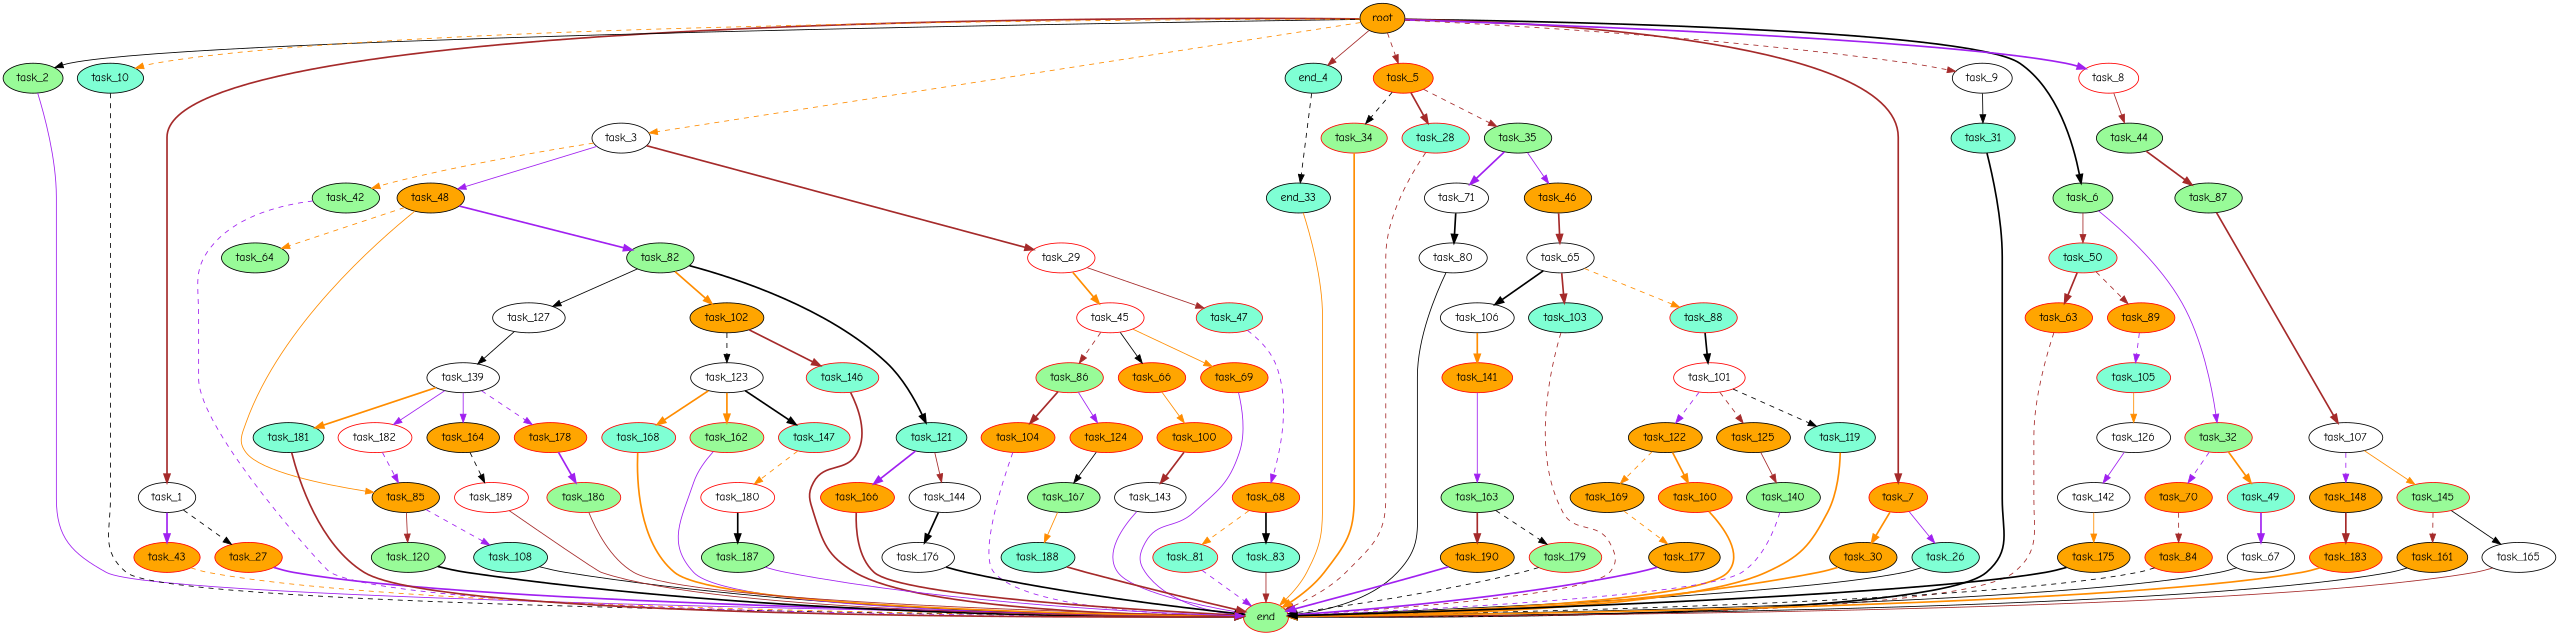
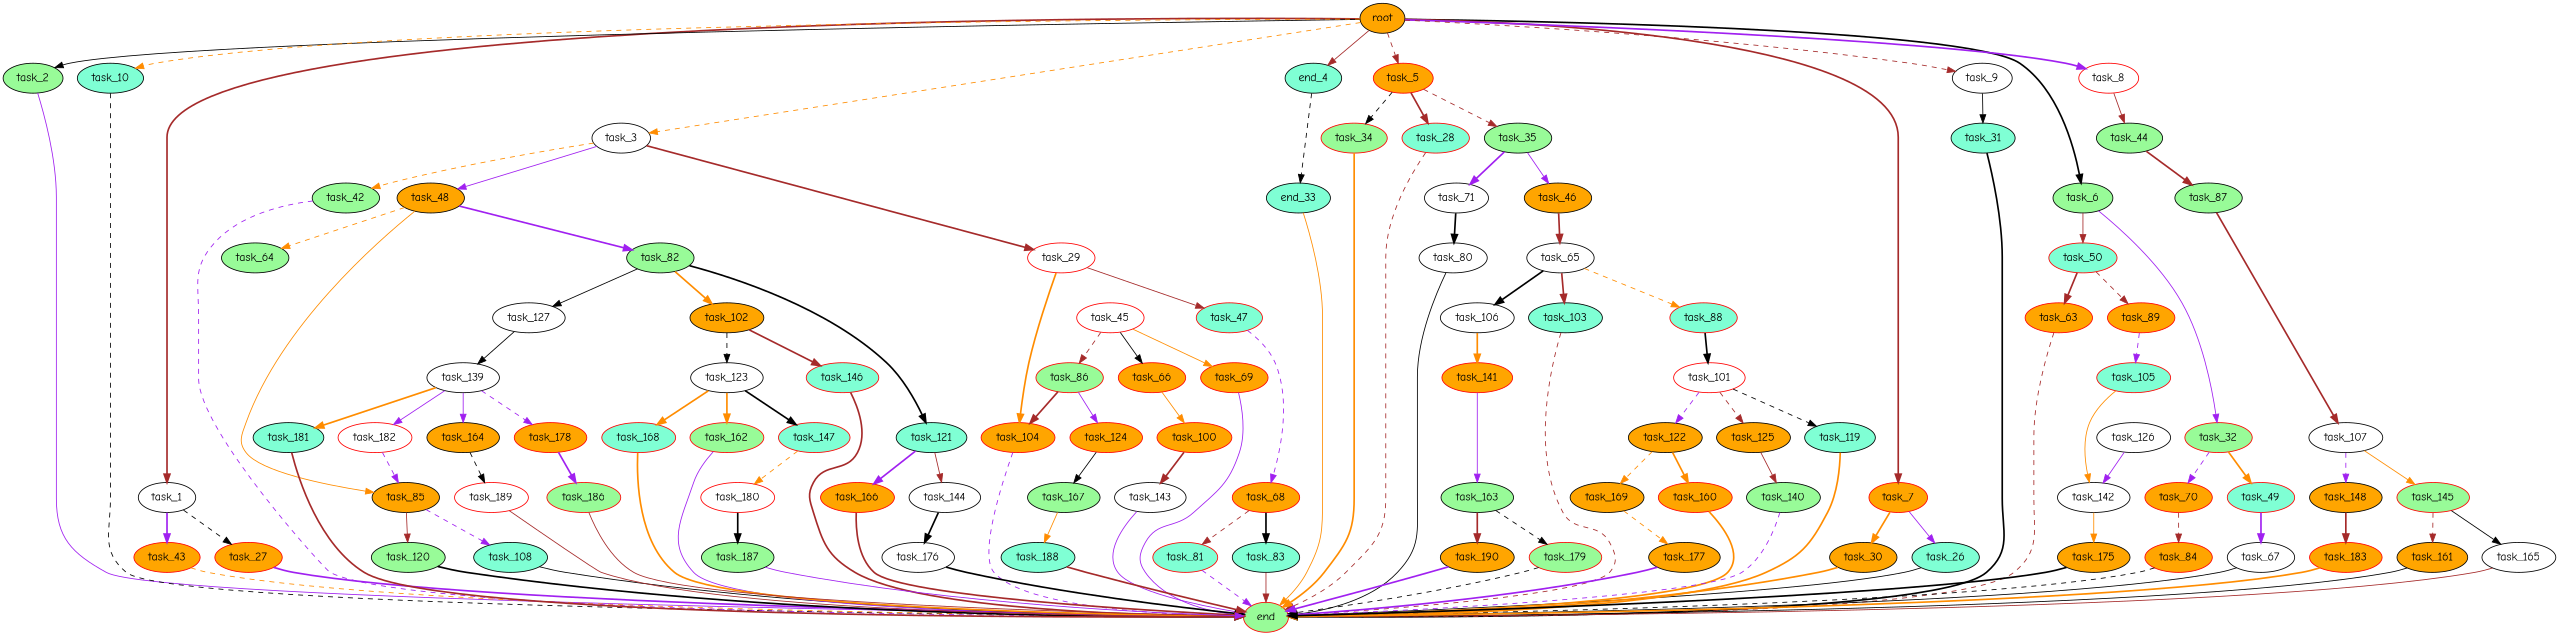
(1083, 285) -> (1034, 342)
(2134, 404) -> (2088, 428)
(1229, 525) -> (1229, 525)
